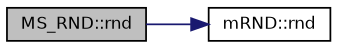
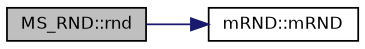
(270, 24) -> (283, 24)
